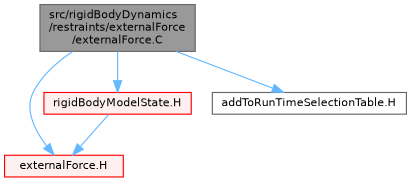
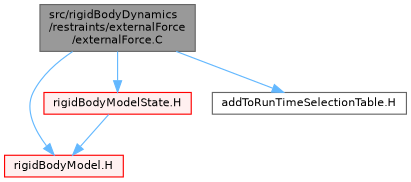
(64, 166) -> (64, 166)
